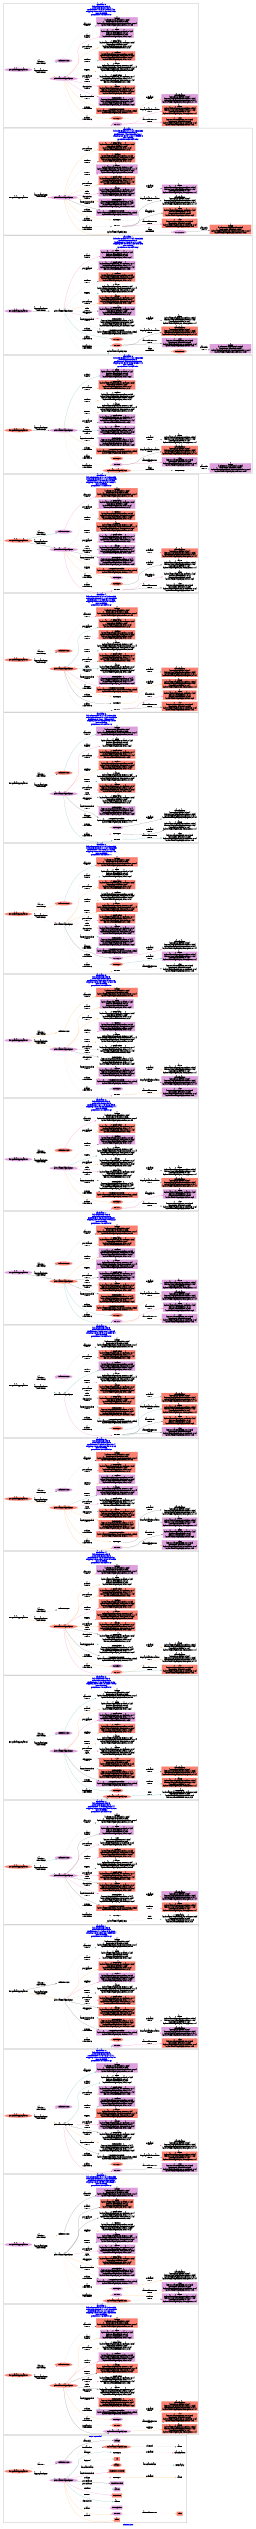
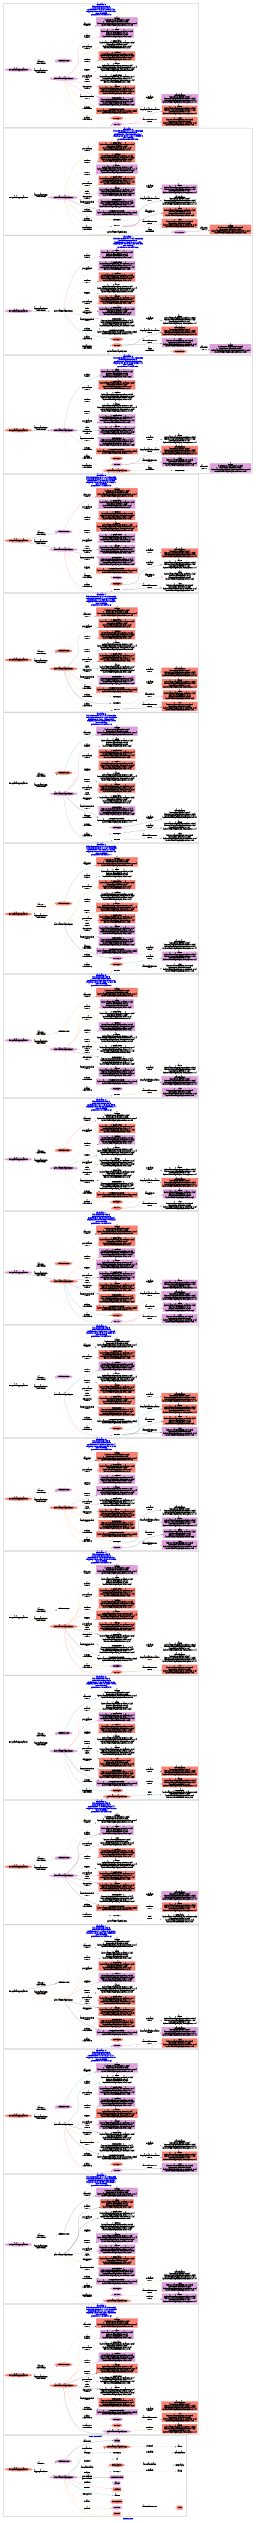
(117, 2459) -> (117, 2459)
(117, 2465) -> (117, 2465)
(117, 2471) -> none
(117, 2495) -> (117, 2489)
(117, 2508) -> (117, 2502)
(117, 2520) -> (117, 2514)
